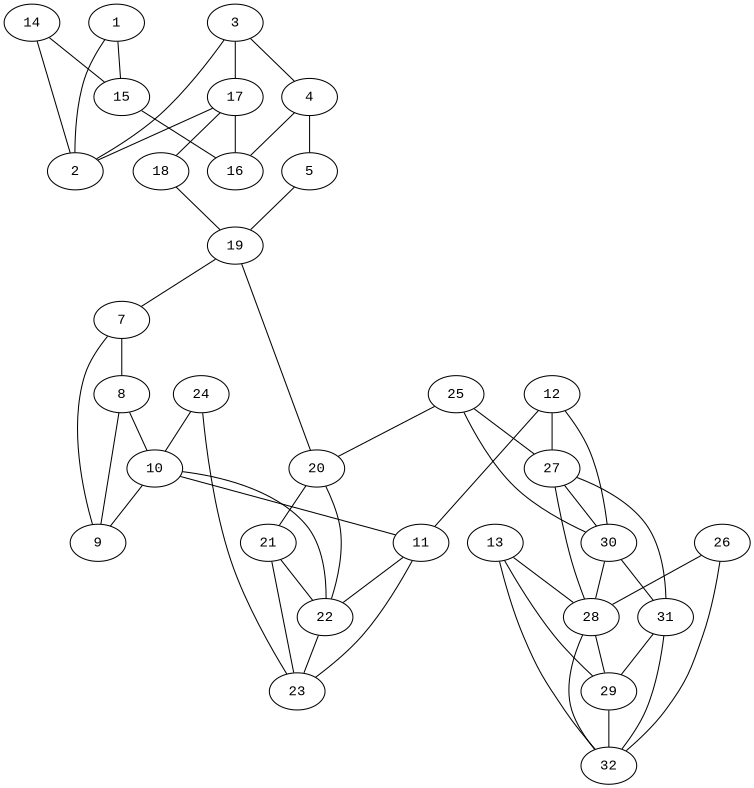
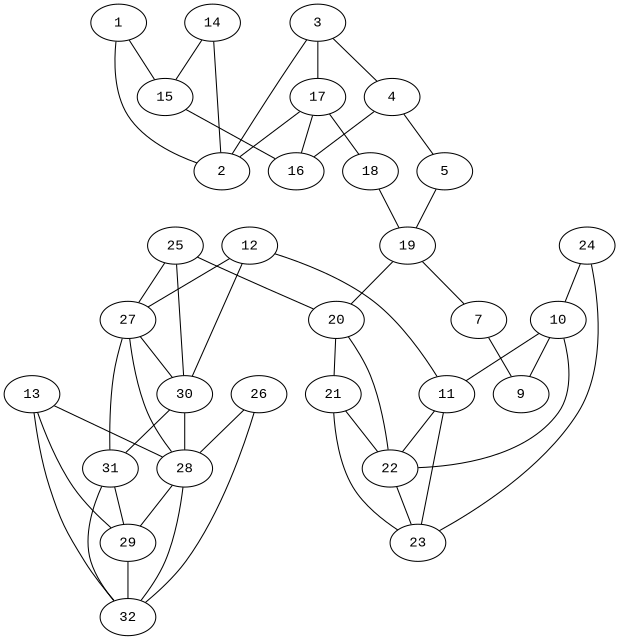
(122, 394) -> none
